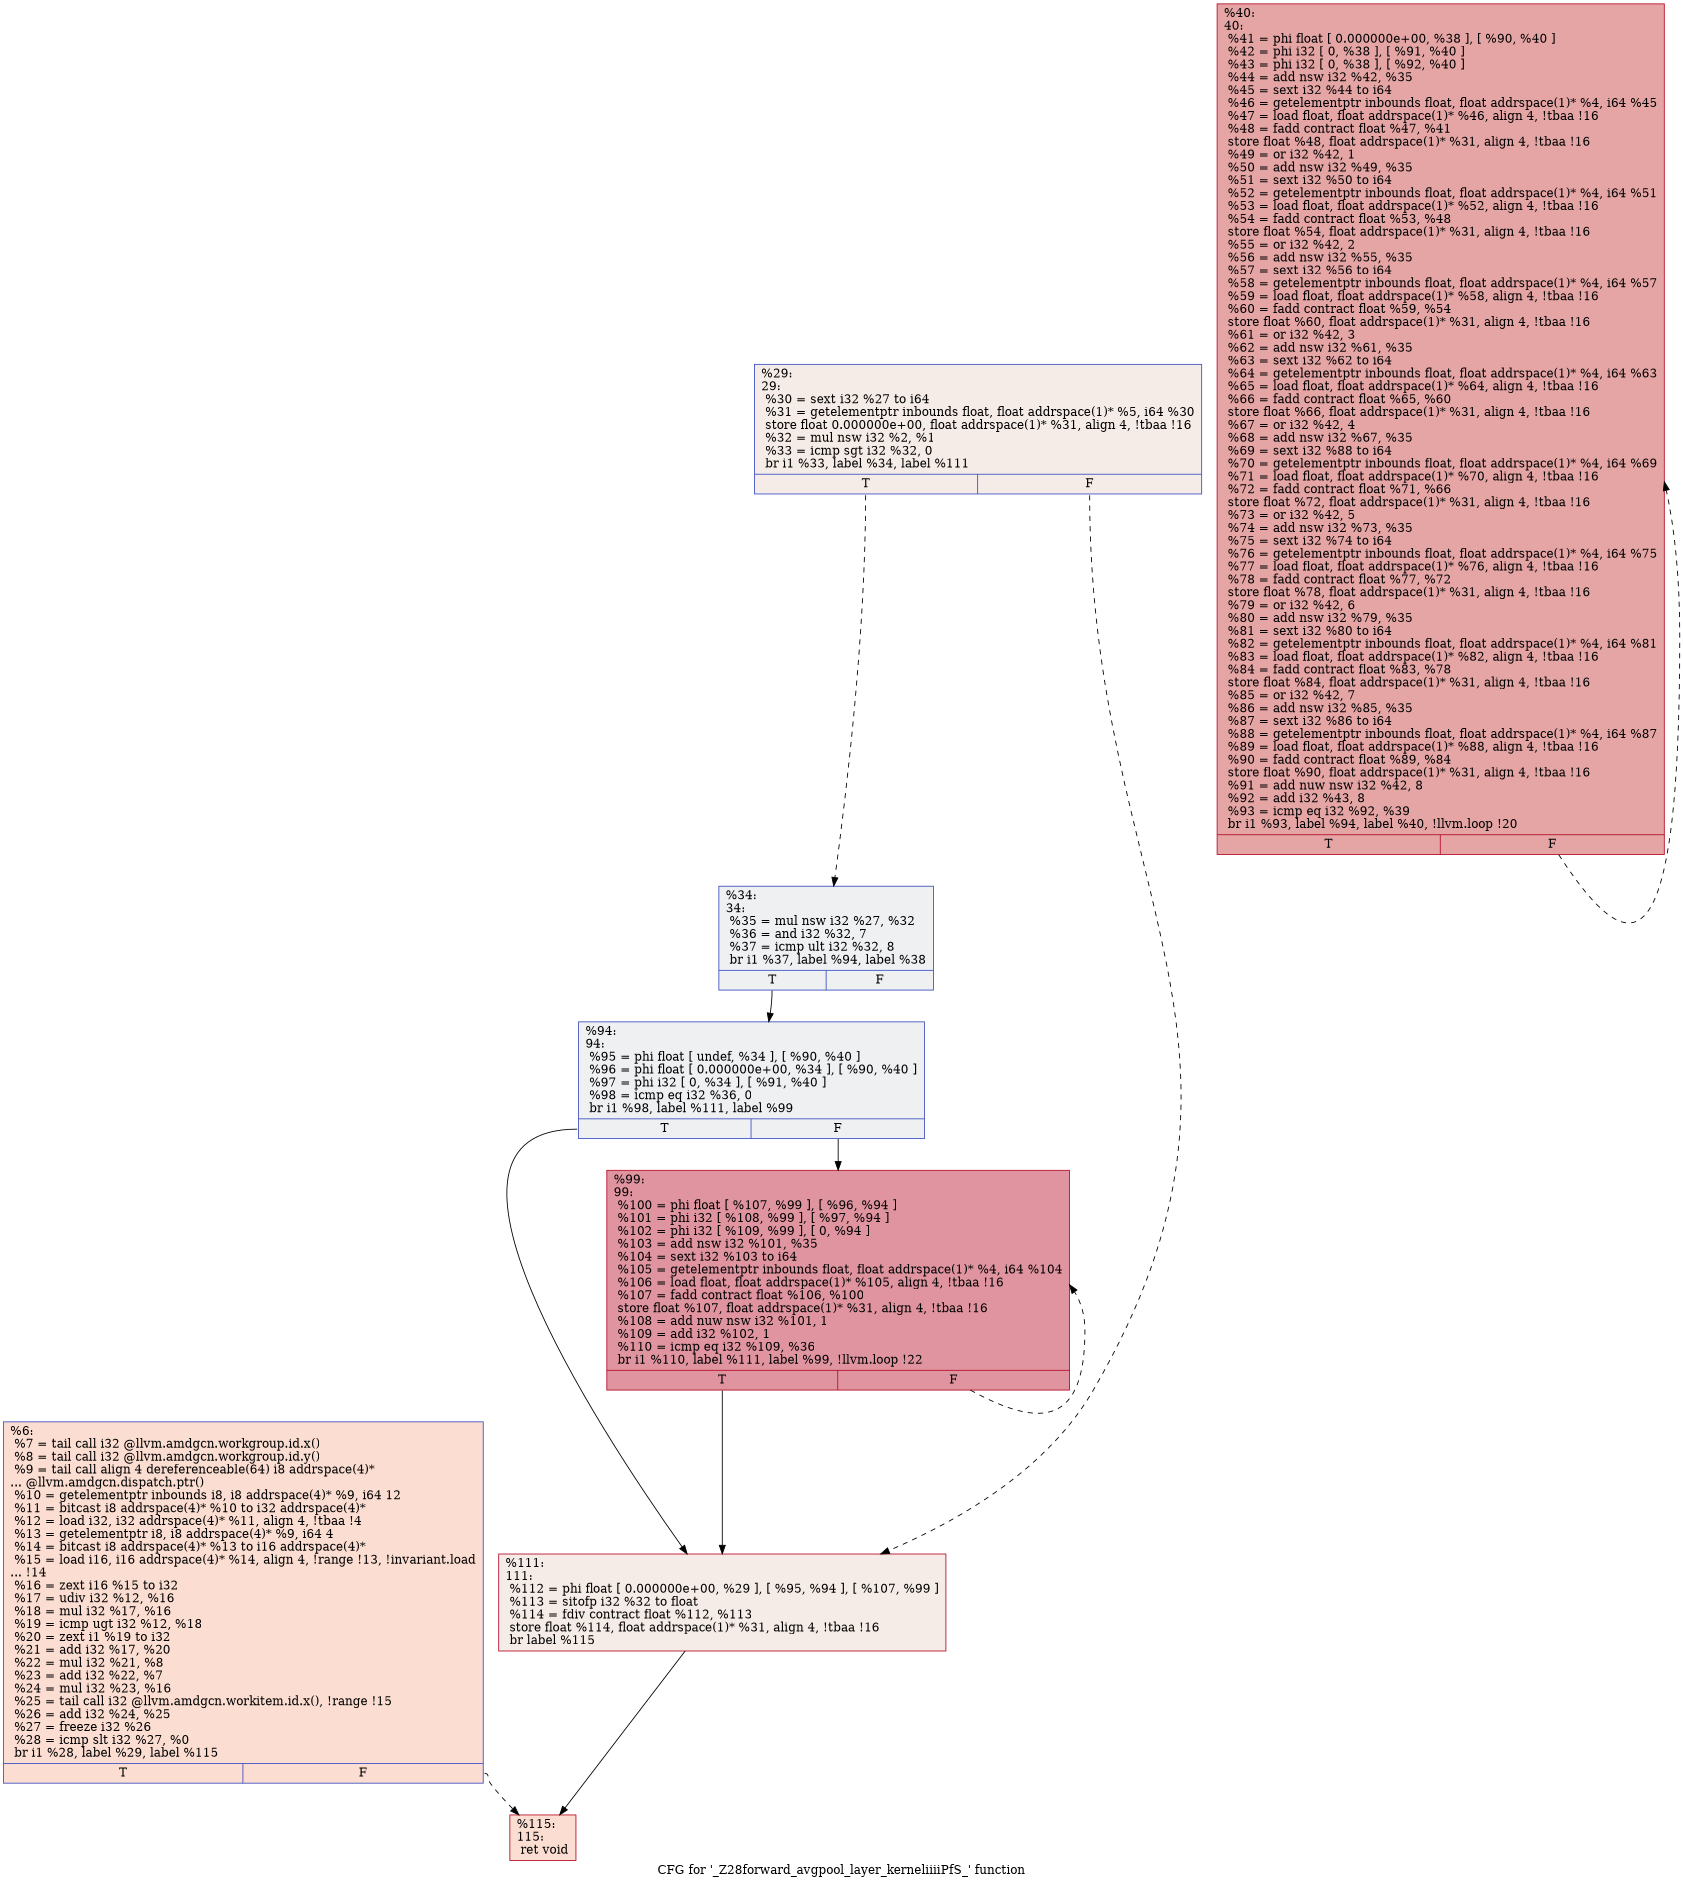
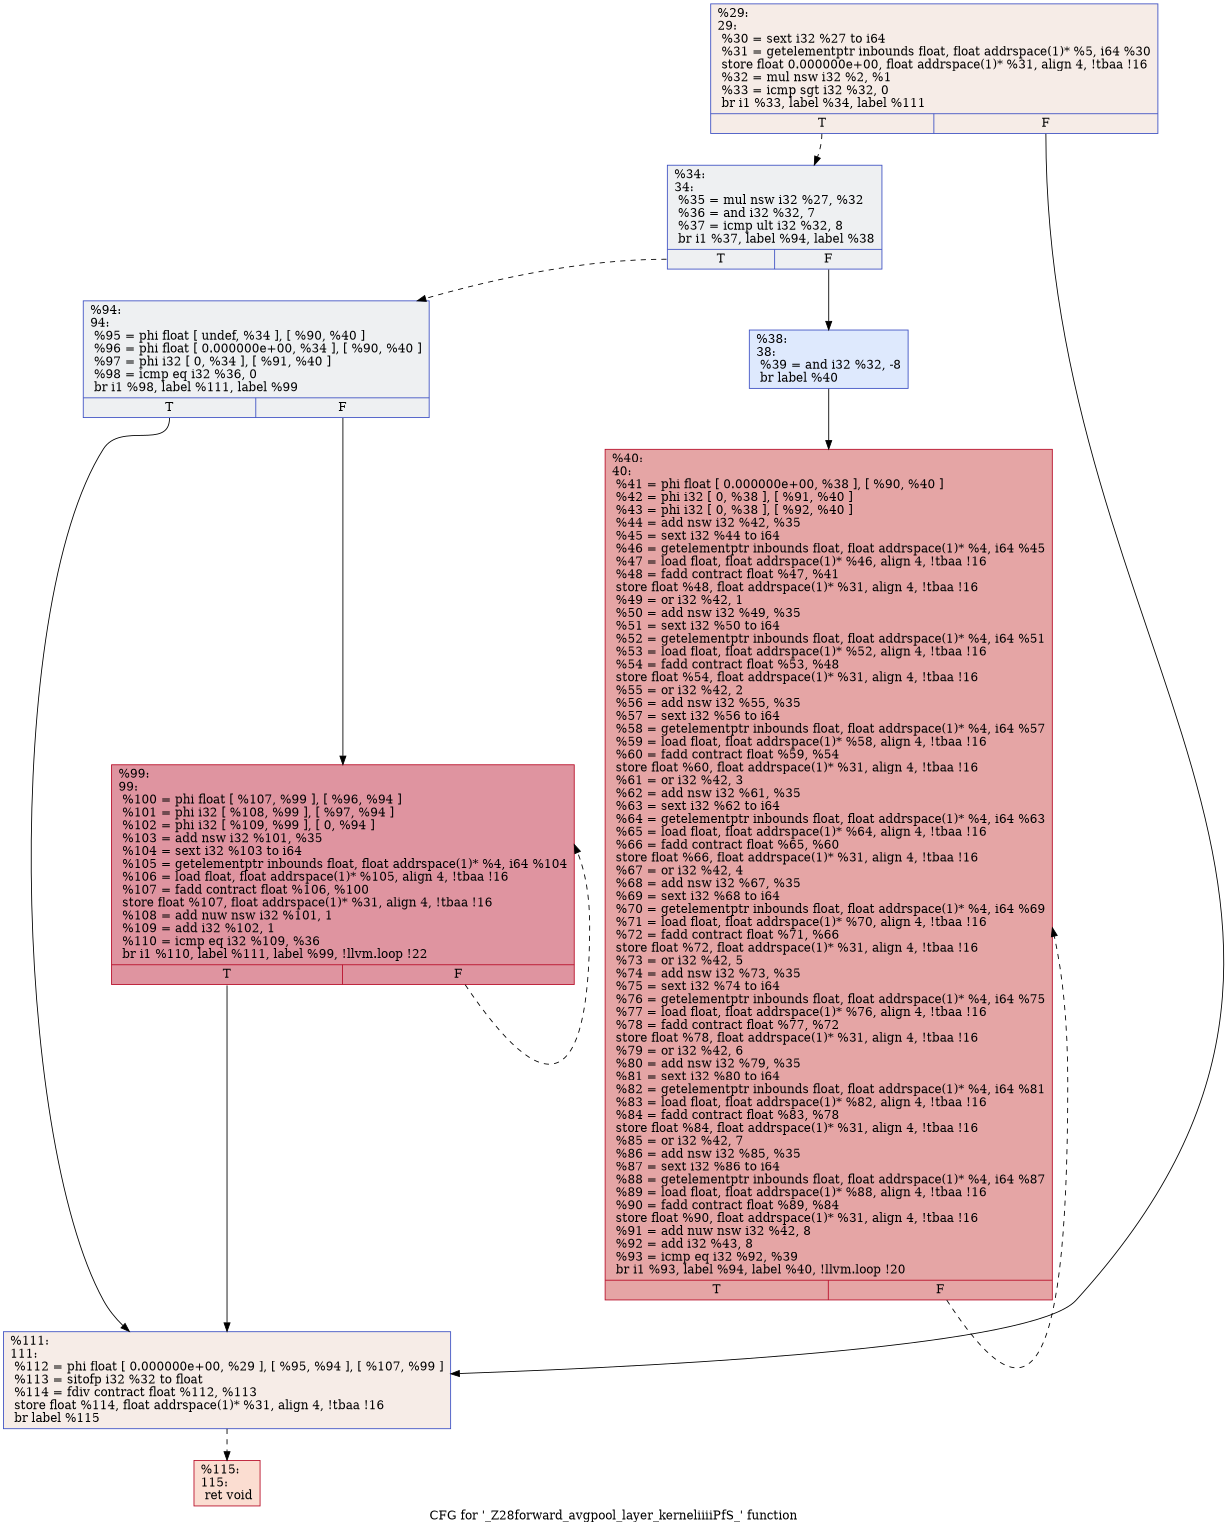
none -> (829, 359)
(1308, 451) -> (696, 897)
(772, 1002) -> (545, 271)
(1179, 1079) -> (1216, 1037)
(243, 1603) -> none
(722, 1603) -> (227, 1380)
(625, 1729) -> (227, 1440)
